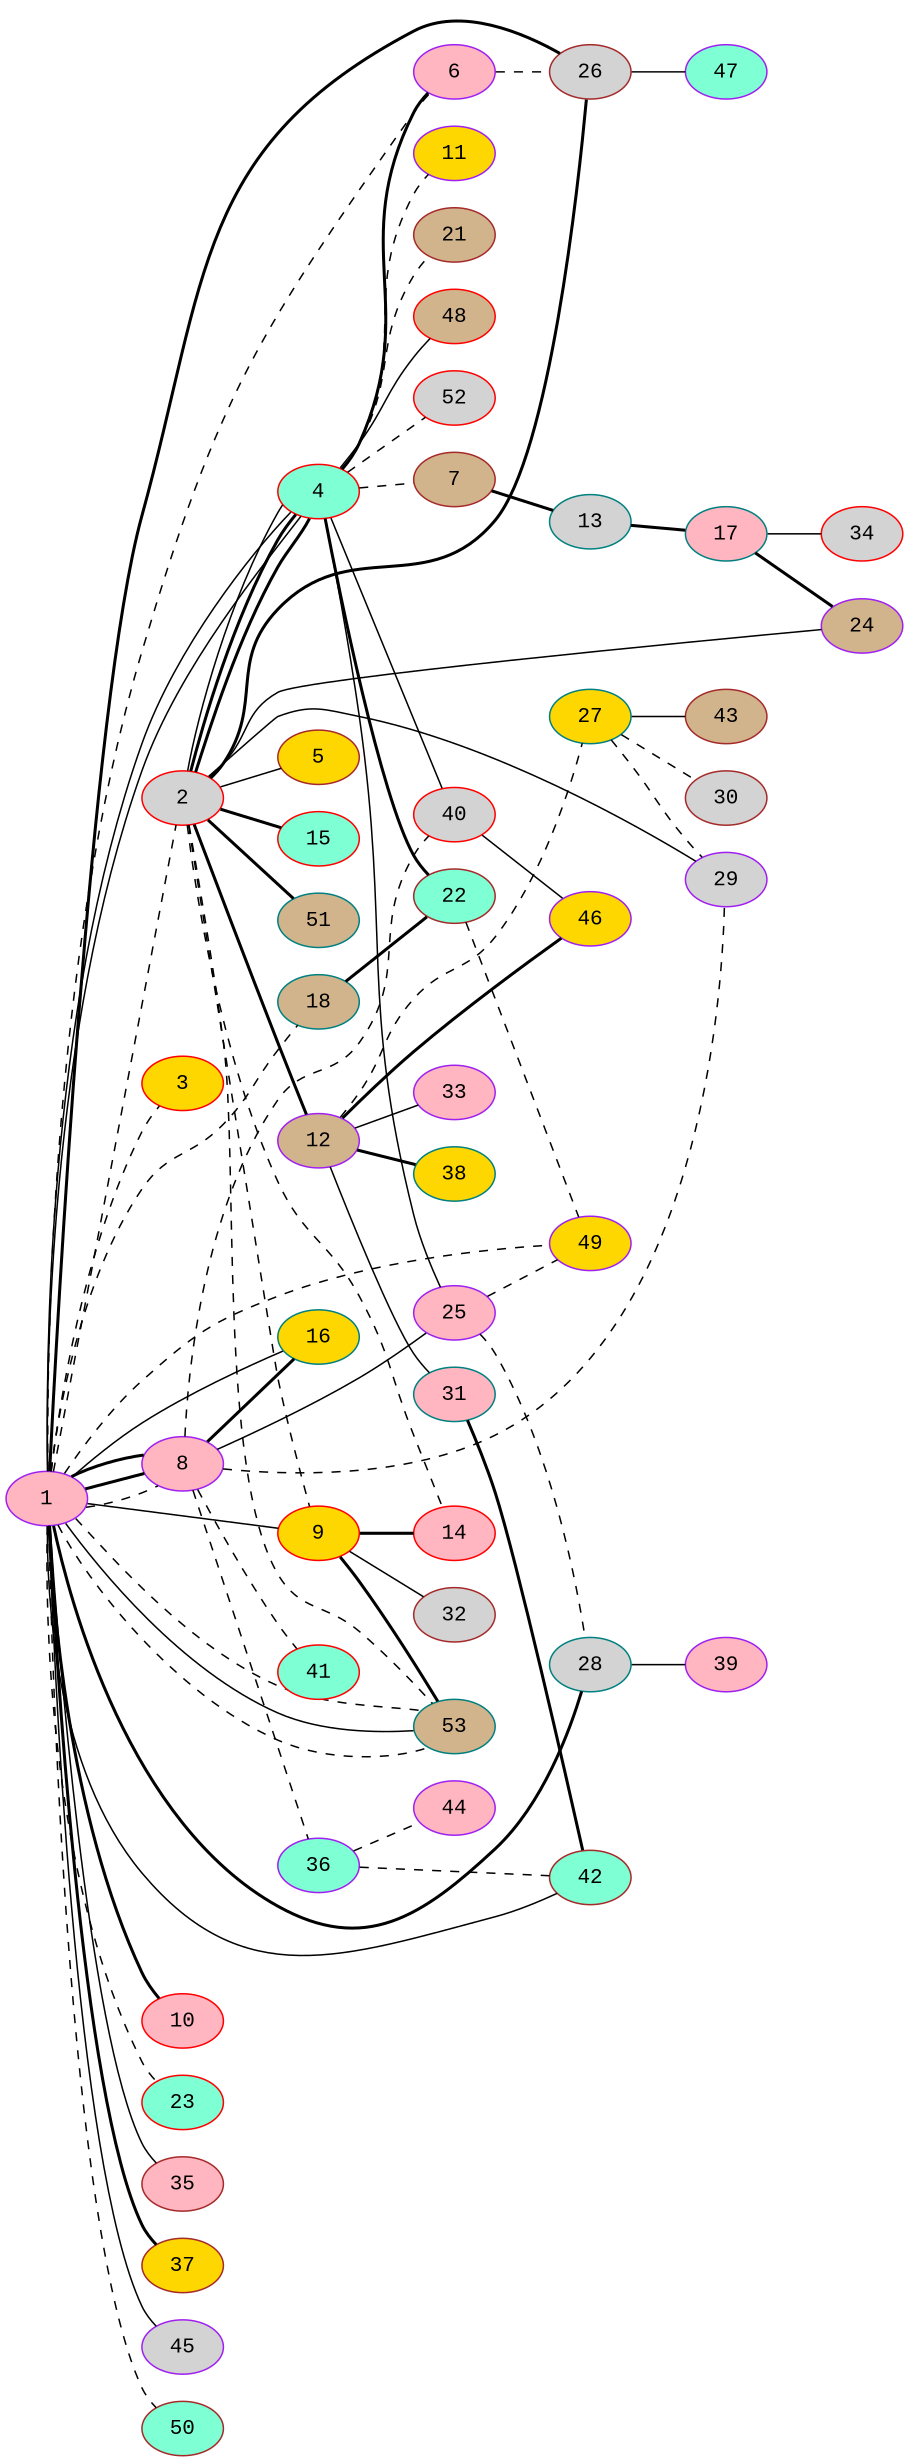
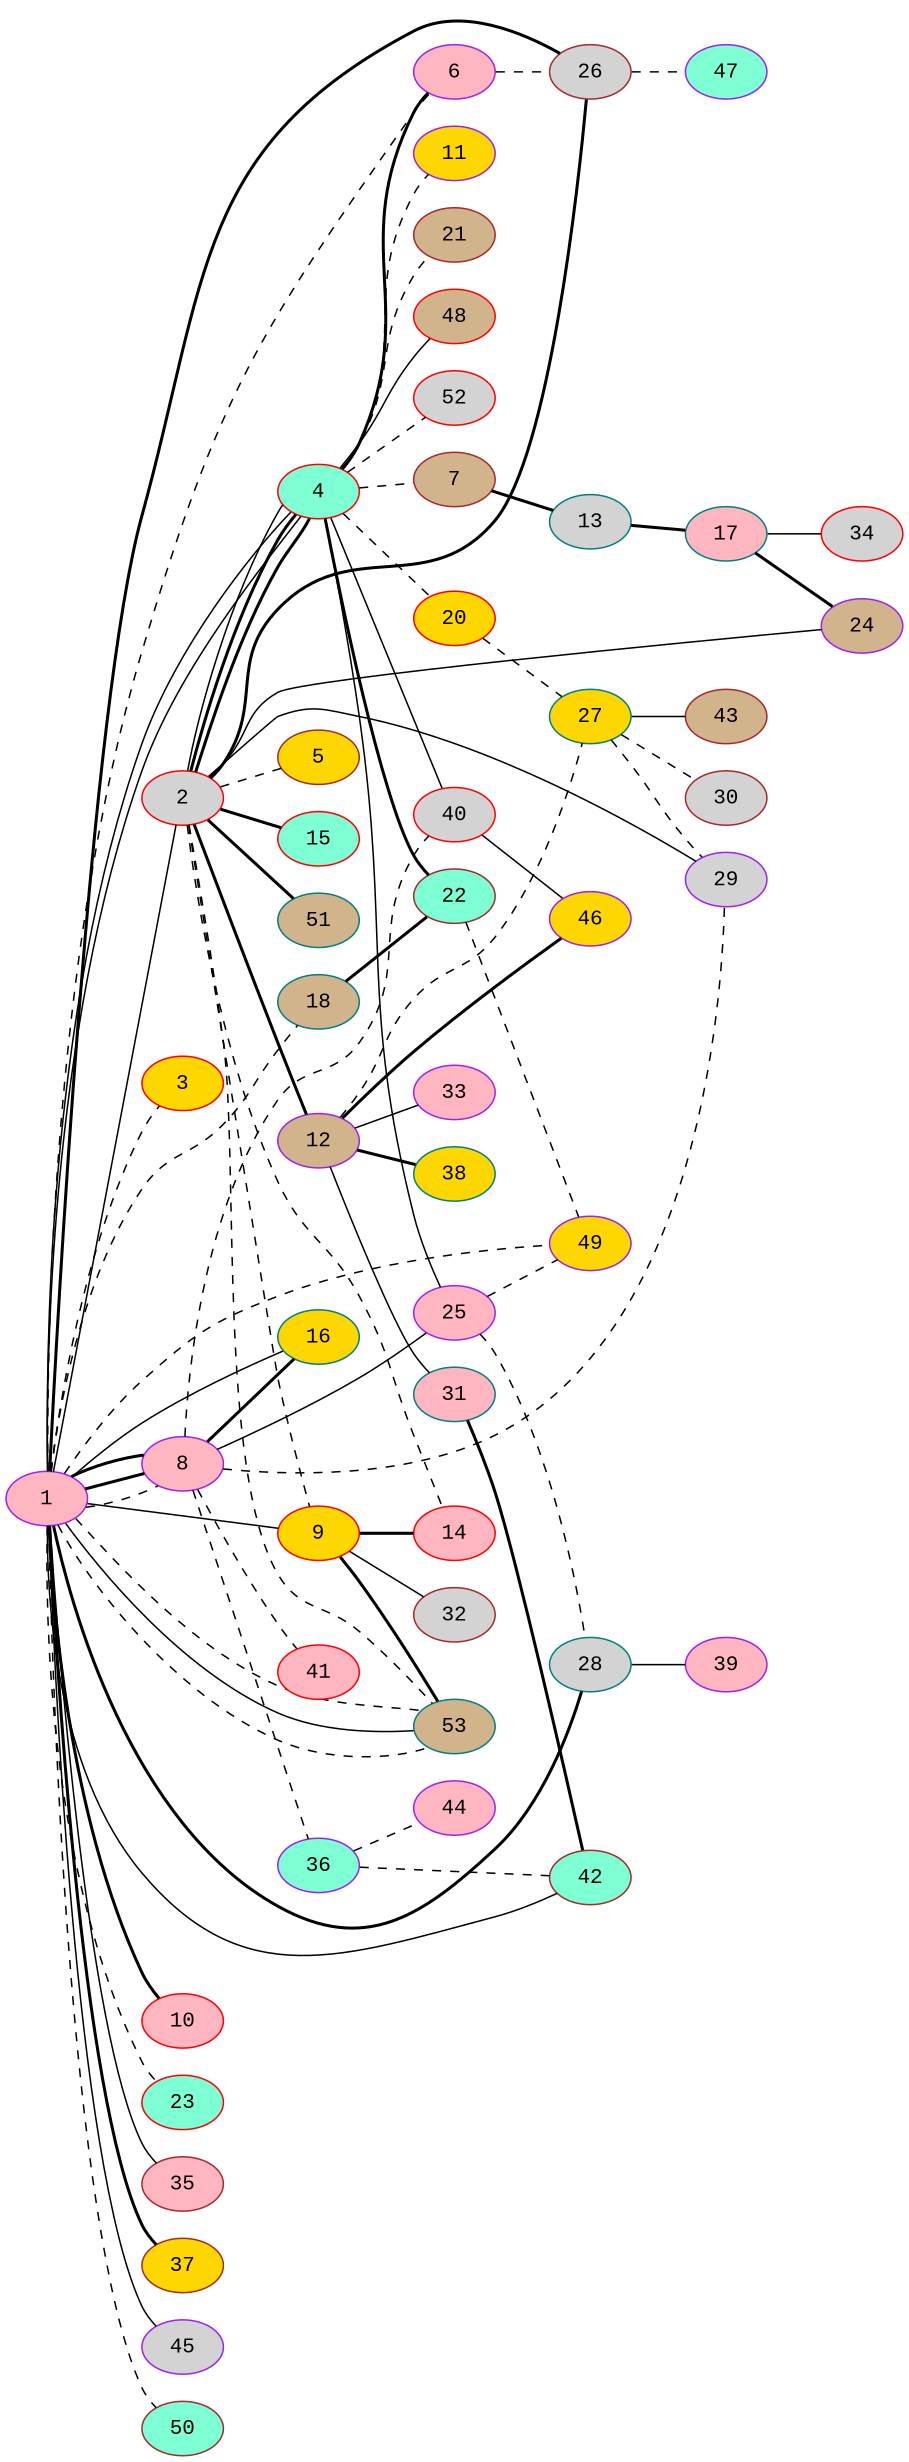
(658, 72) -> (658, 72)
none -> (454, 618)
(251, 778) -> (251, 778)
(115, 1148) -> (115, 1148)
(319, 1672) -> (319, 1672)
